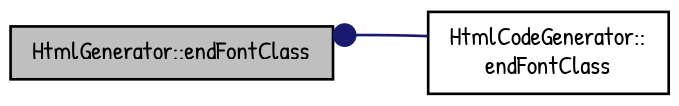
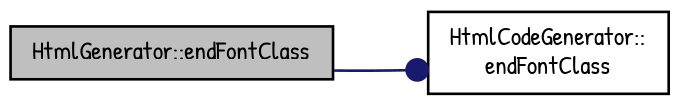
(392, 35) -> (370, 71)
